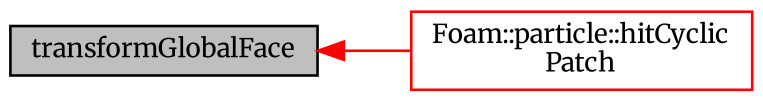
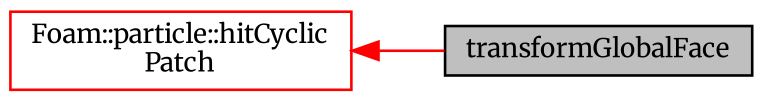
(378, 51) -> (412, 51)
